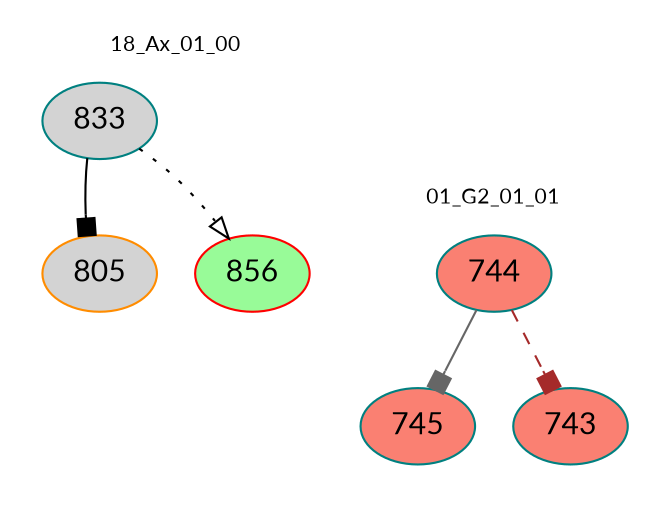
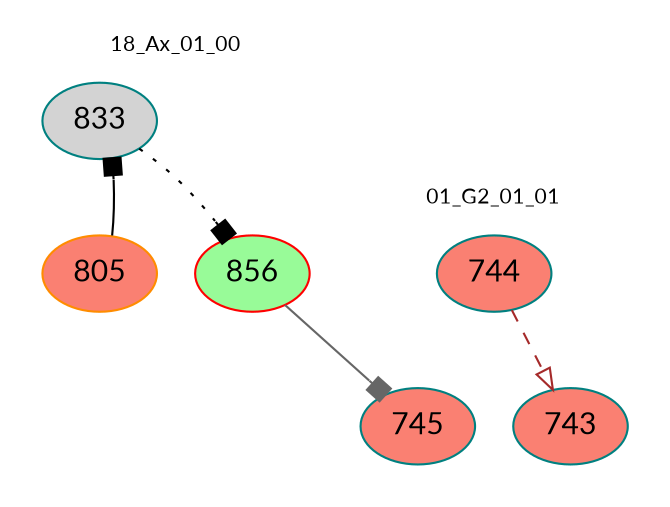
(180, 182) -> (180, 182)
(86, 186) -> (114, 208)
(100, 274) -> (100, 274)
(461, 340) -> (327, 343)
(527, 340) -> (527, 340)
